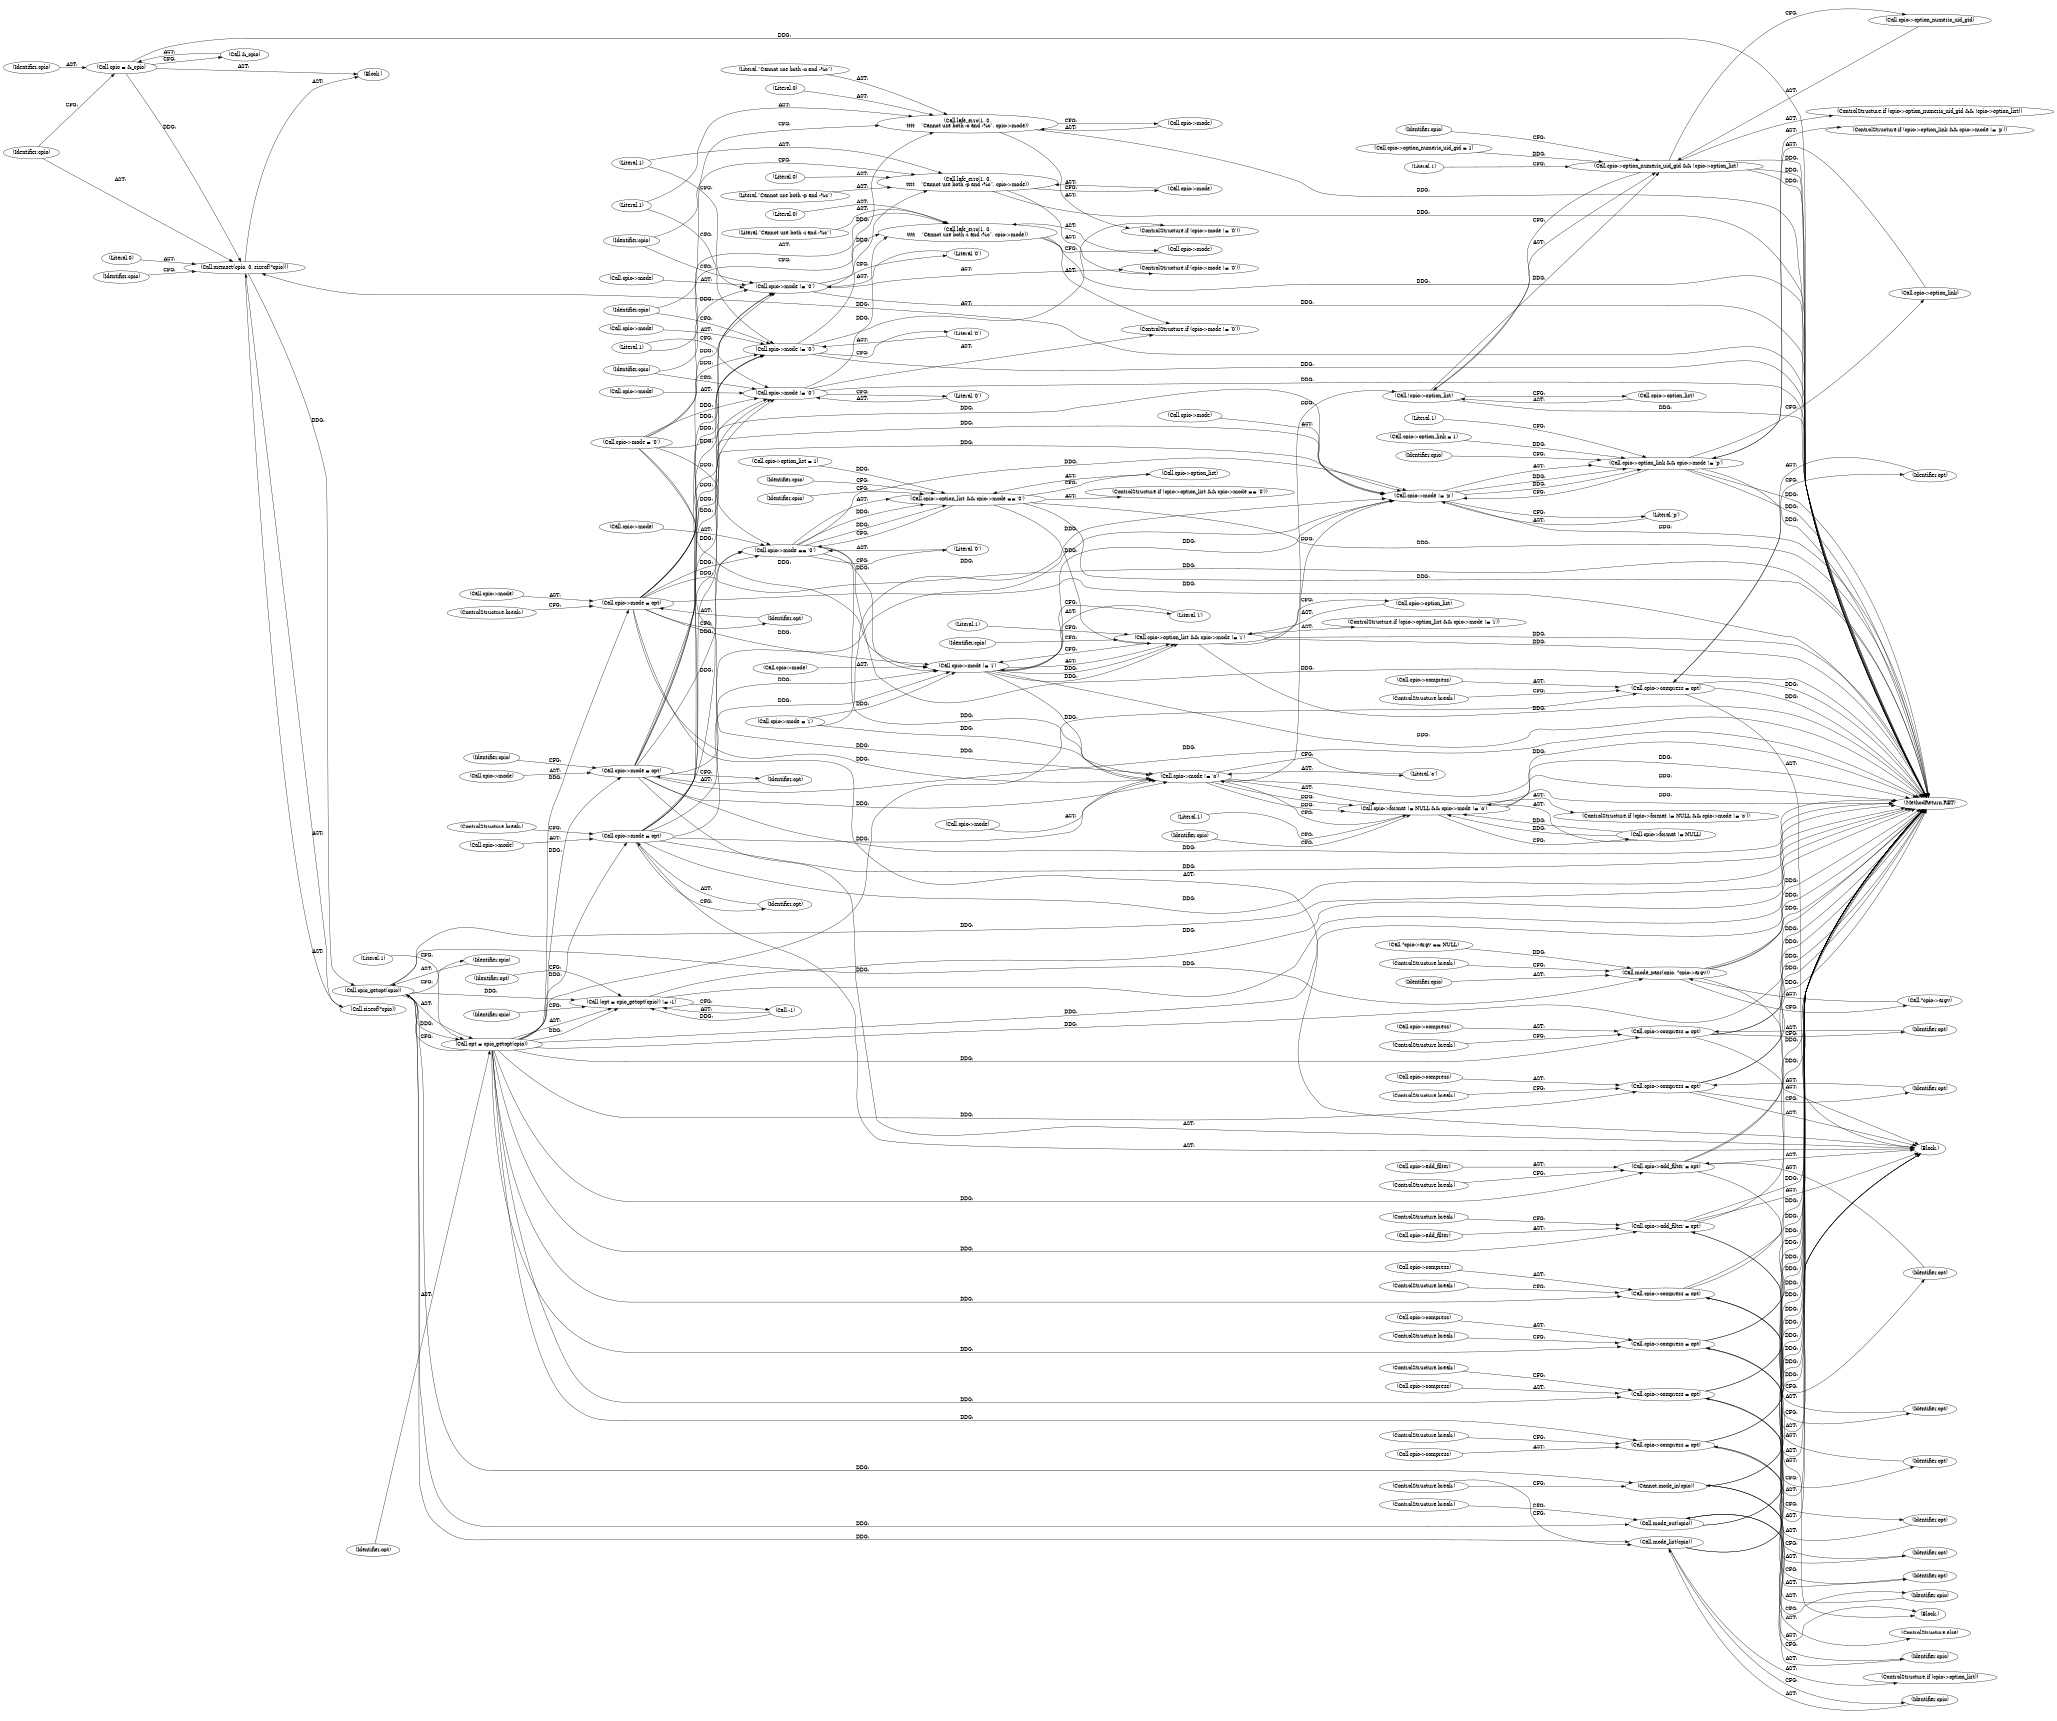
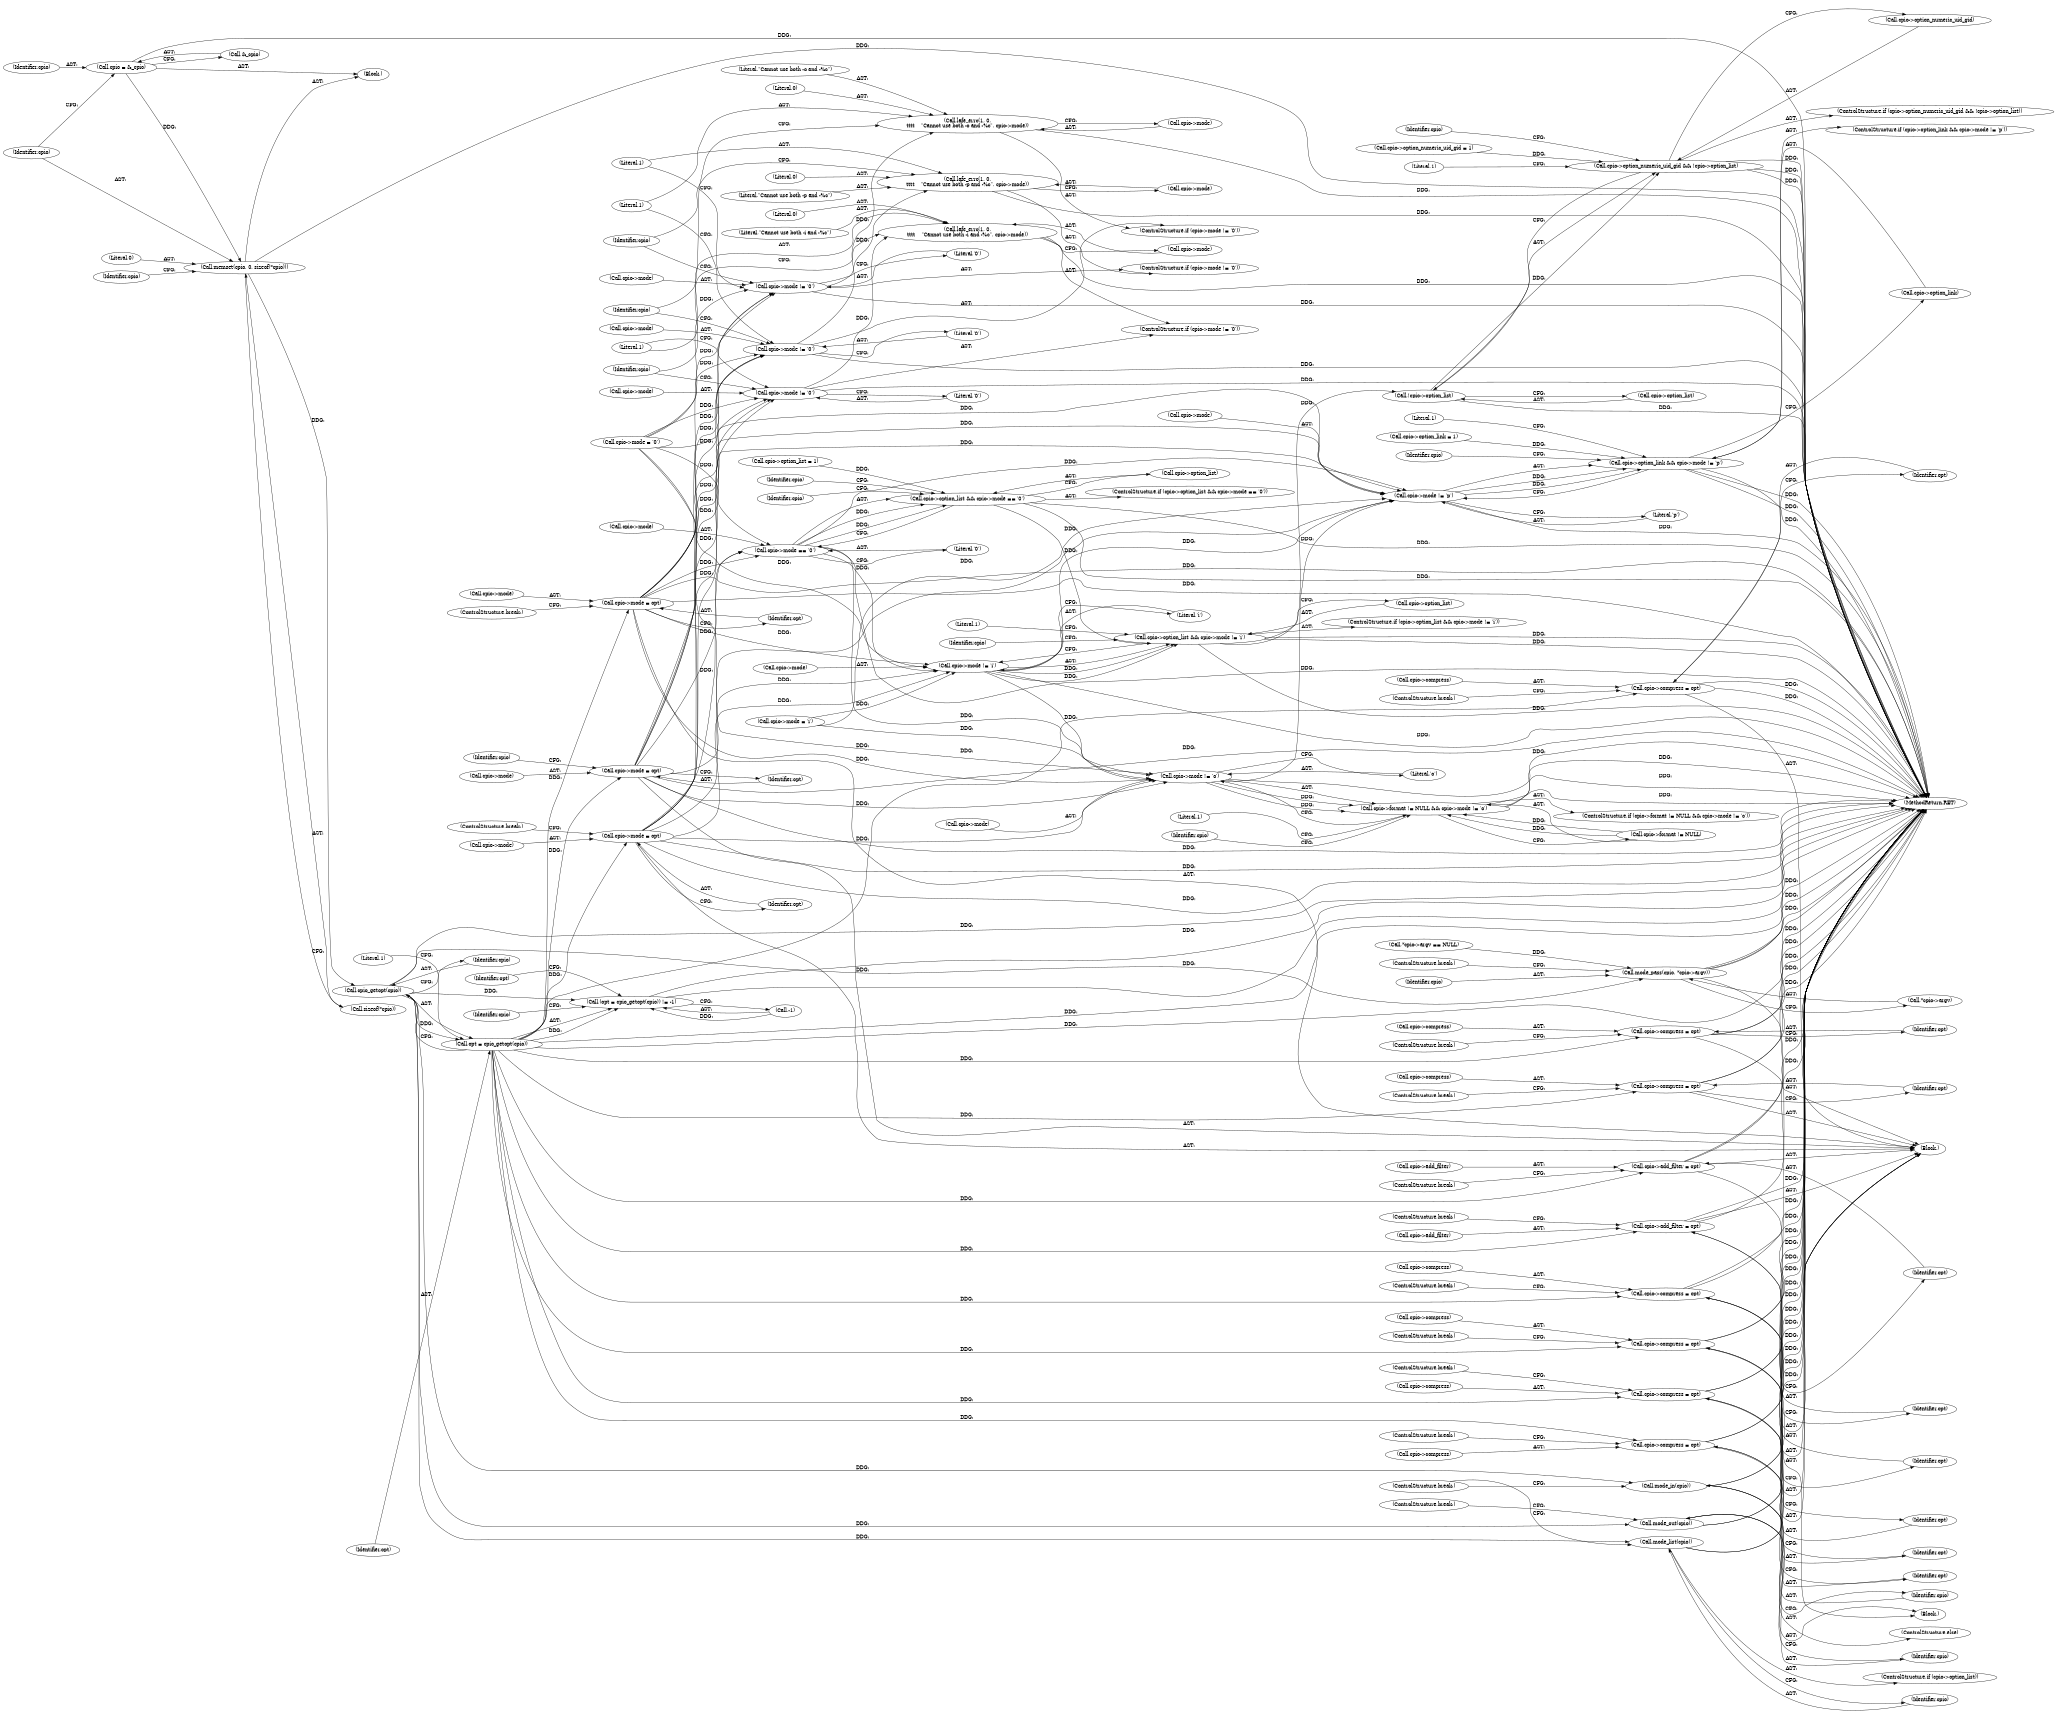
(1256, 354) -> (1307, 142)
(319, 952) -> (319, 952)
(1666, 1486) -> (1666, 1486)
